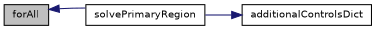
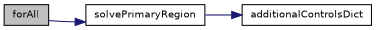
(72, 8) -> (62, 21)
